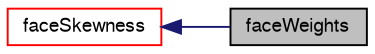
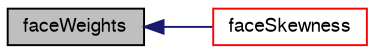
(206, 27) -> (188, 27)
